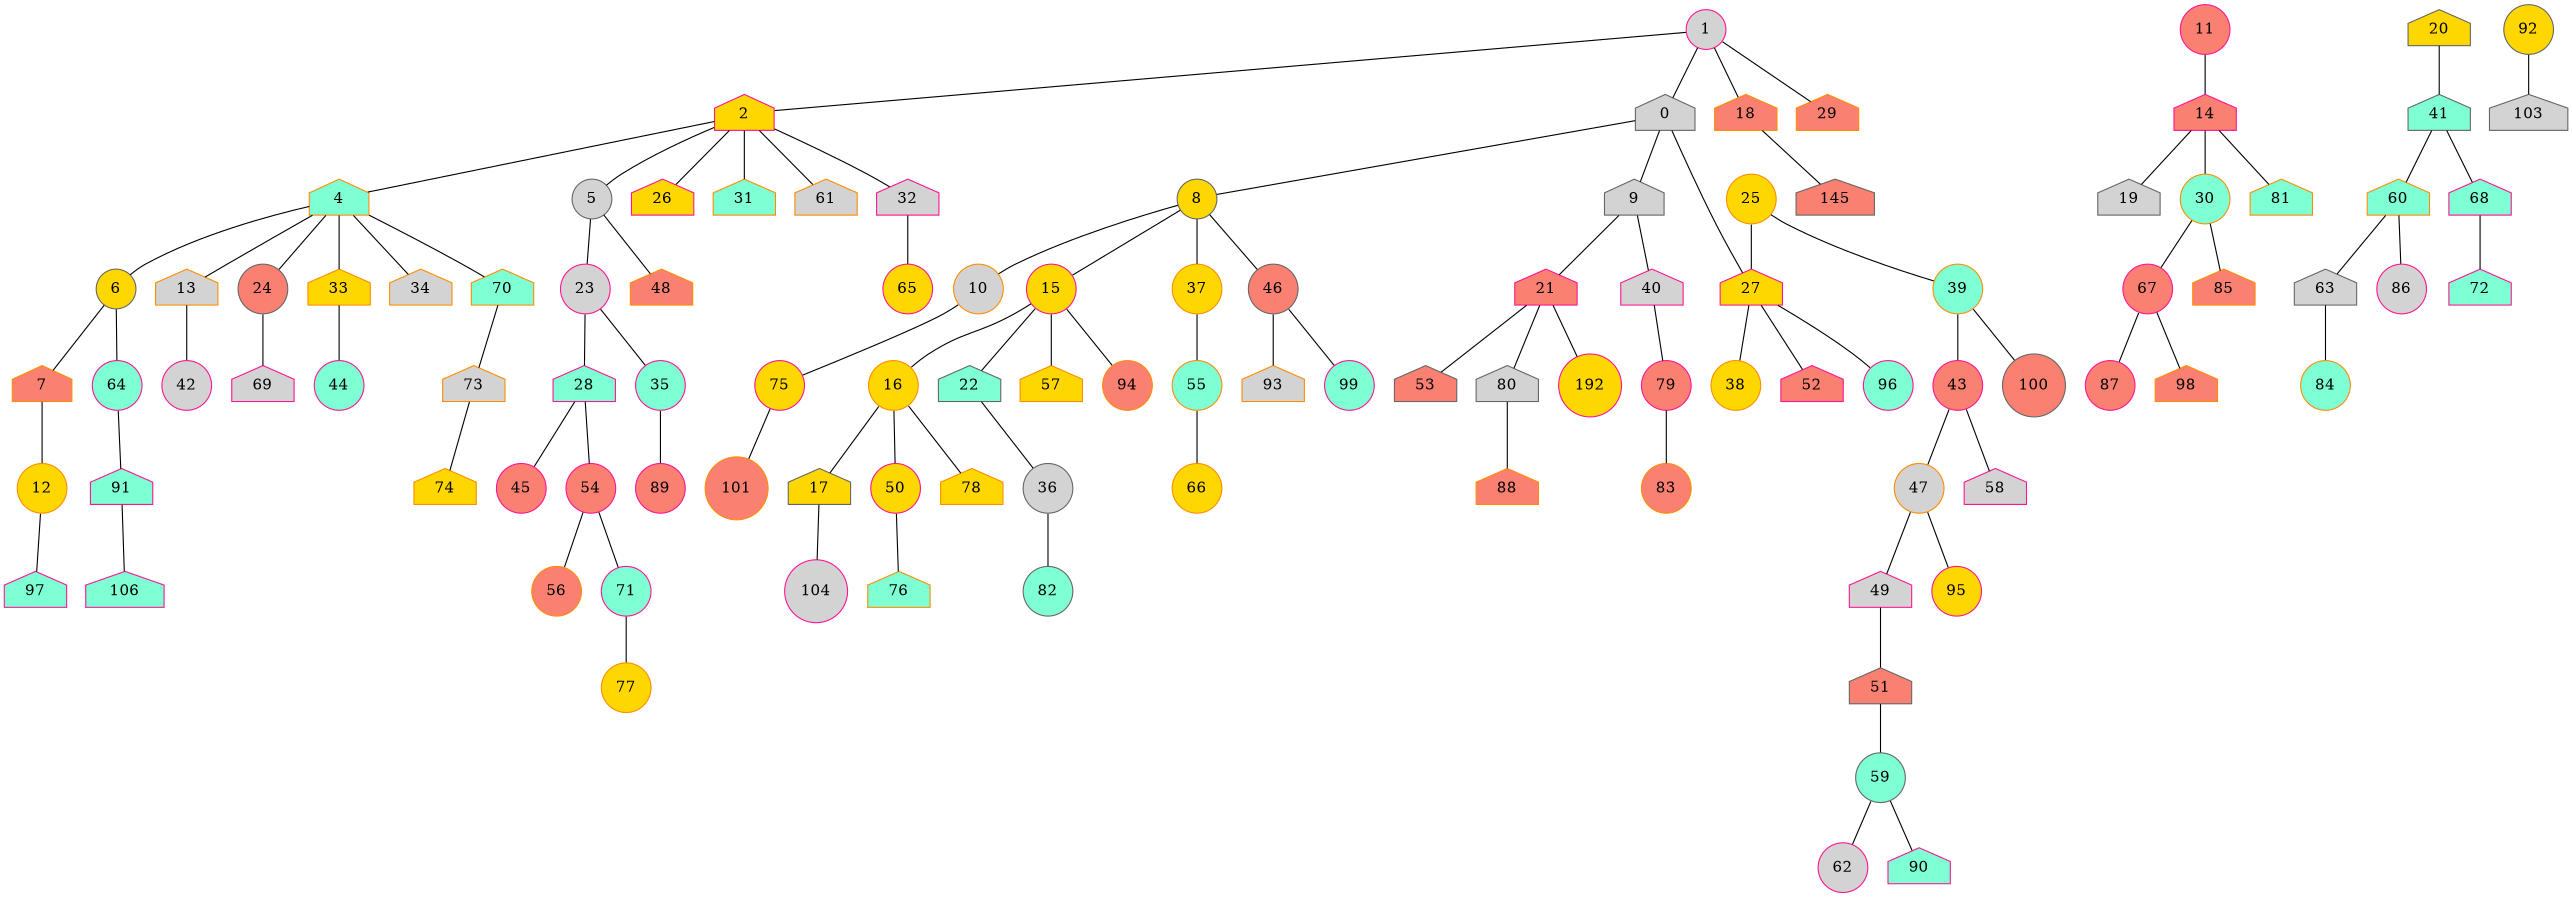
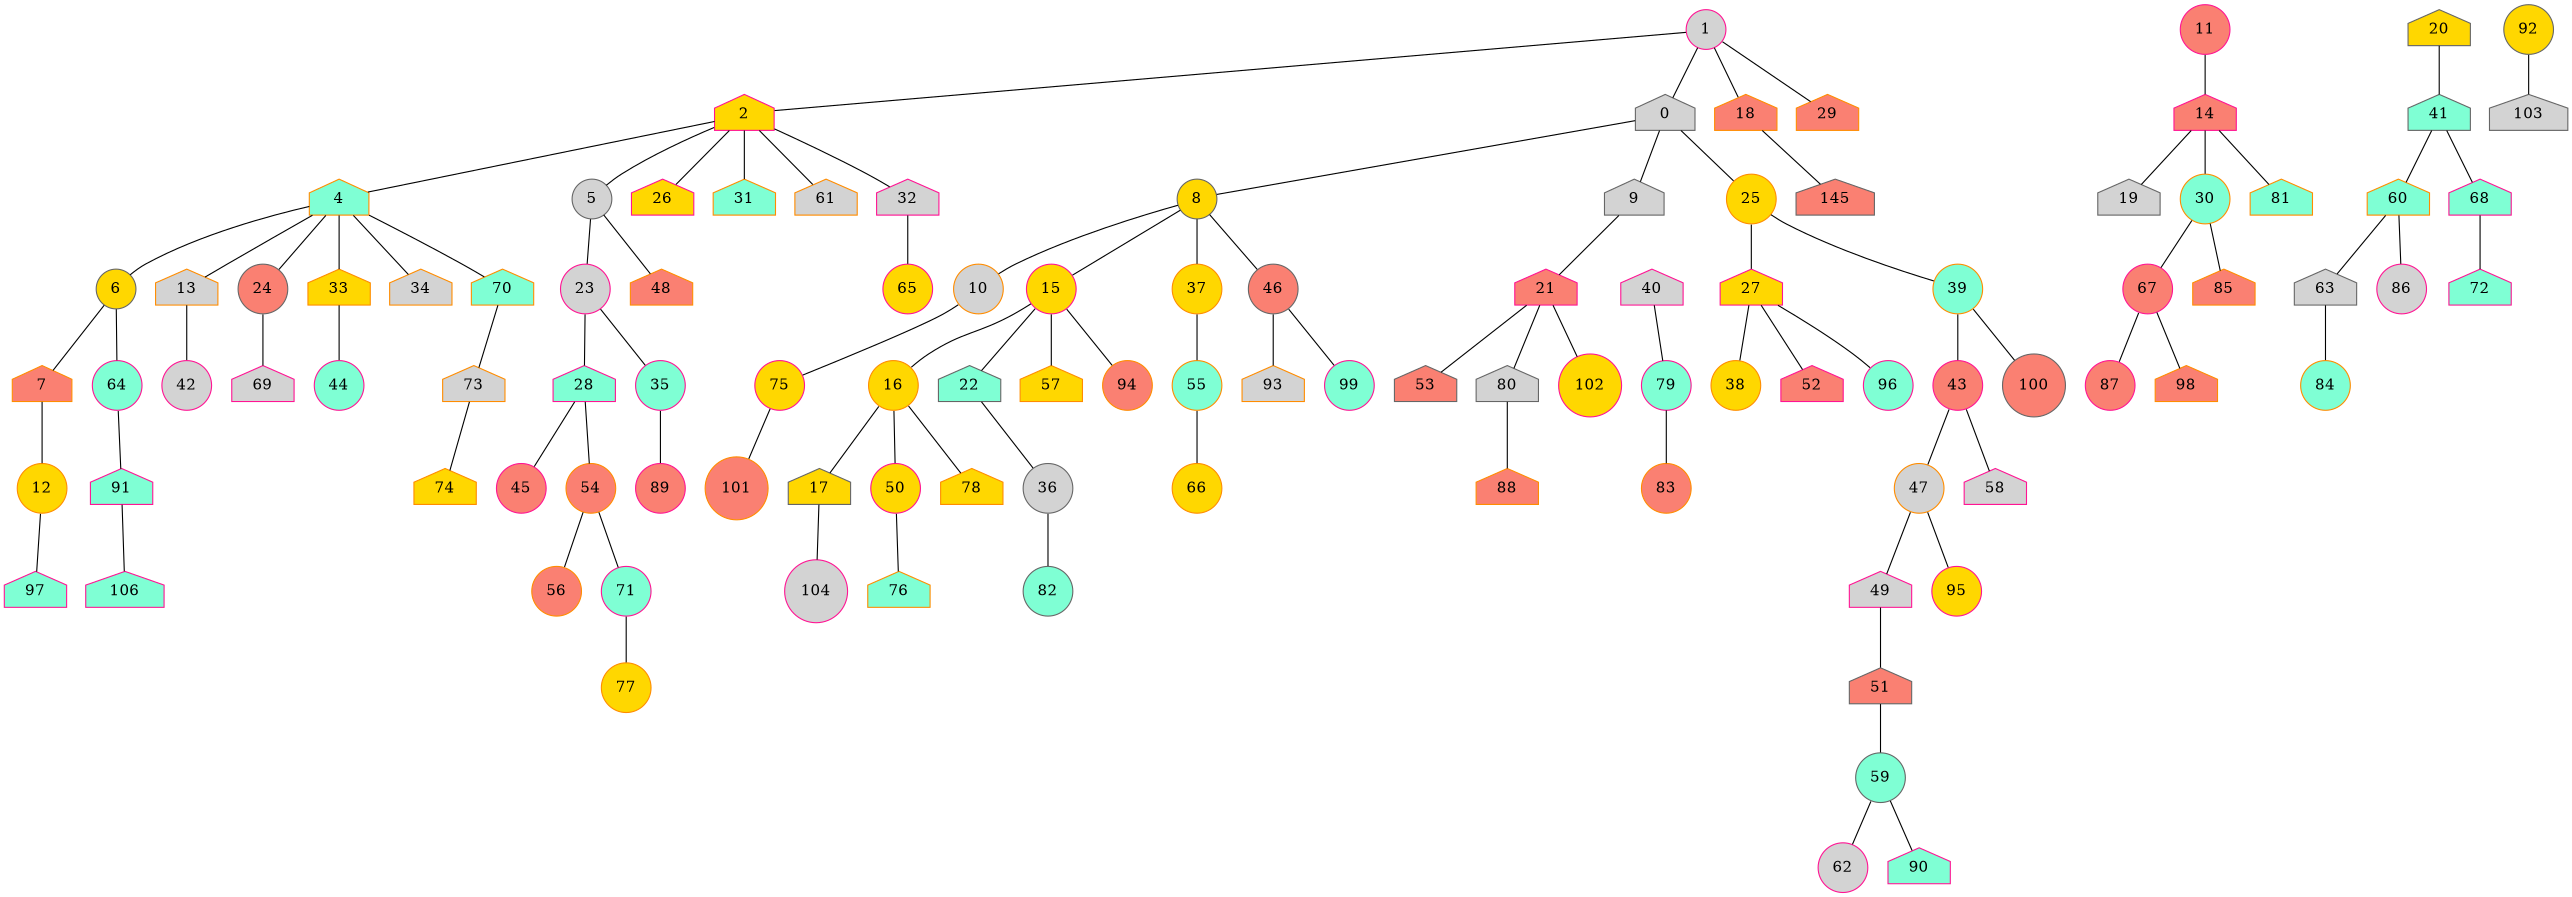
(1705, 203) -> (1707, 156)
(1643, 243) -> none
(1590, 385) -> (1590, 385)
(1666, 385) -> (1666, 385)
(591, 488) -> (591, 488)
